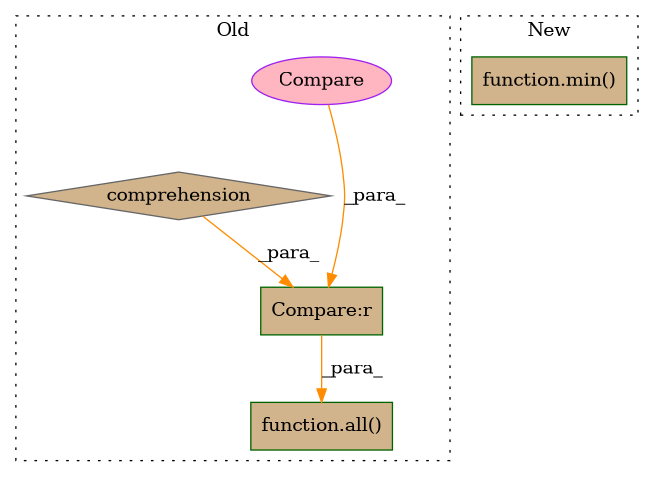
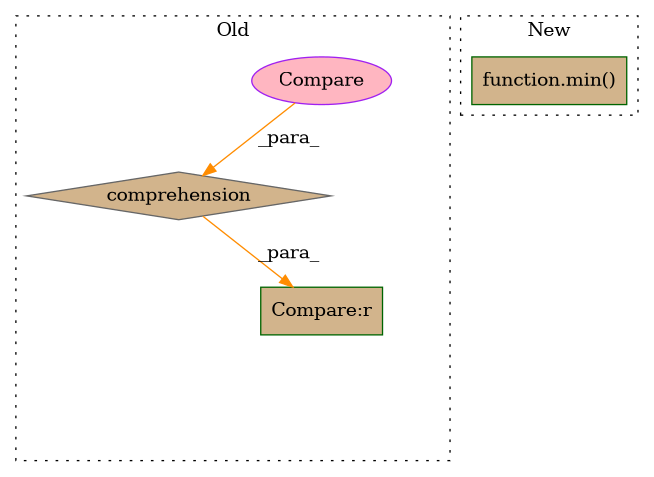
(344, 189) -> (254, 135)
(322, 426) -> none
